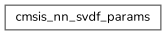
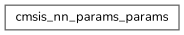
(83, 18) -> (92, 18)
